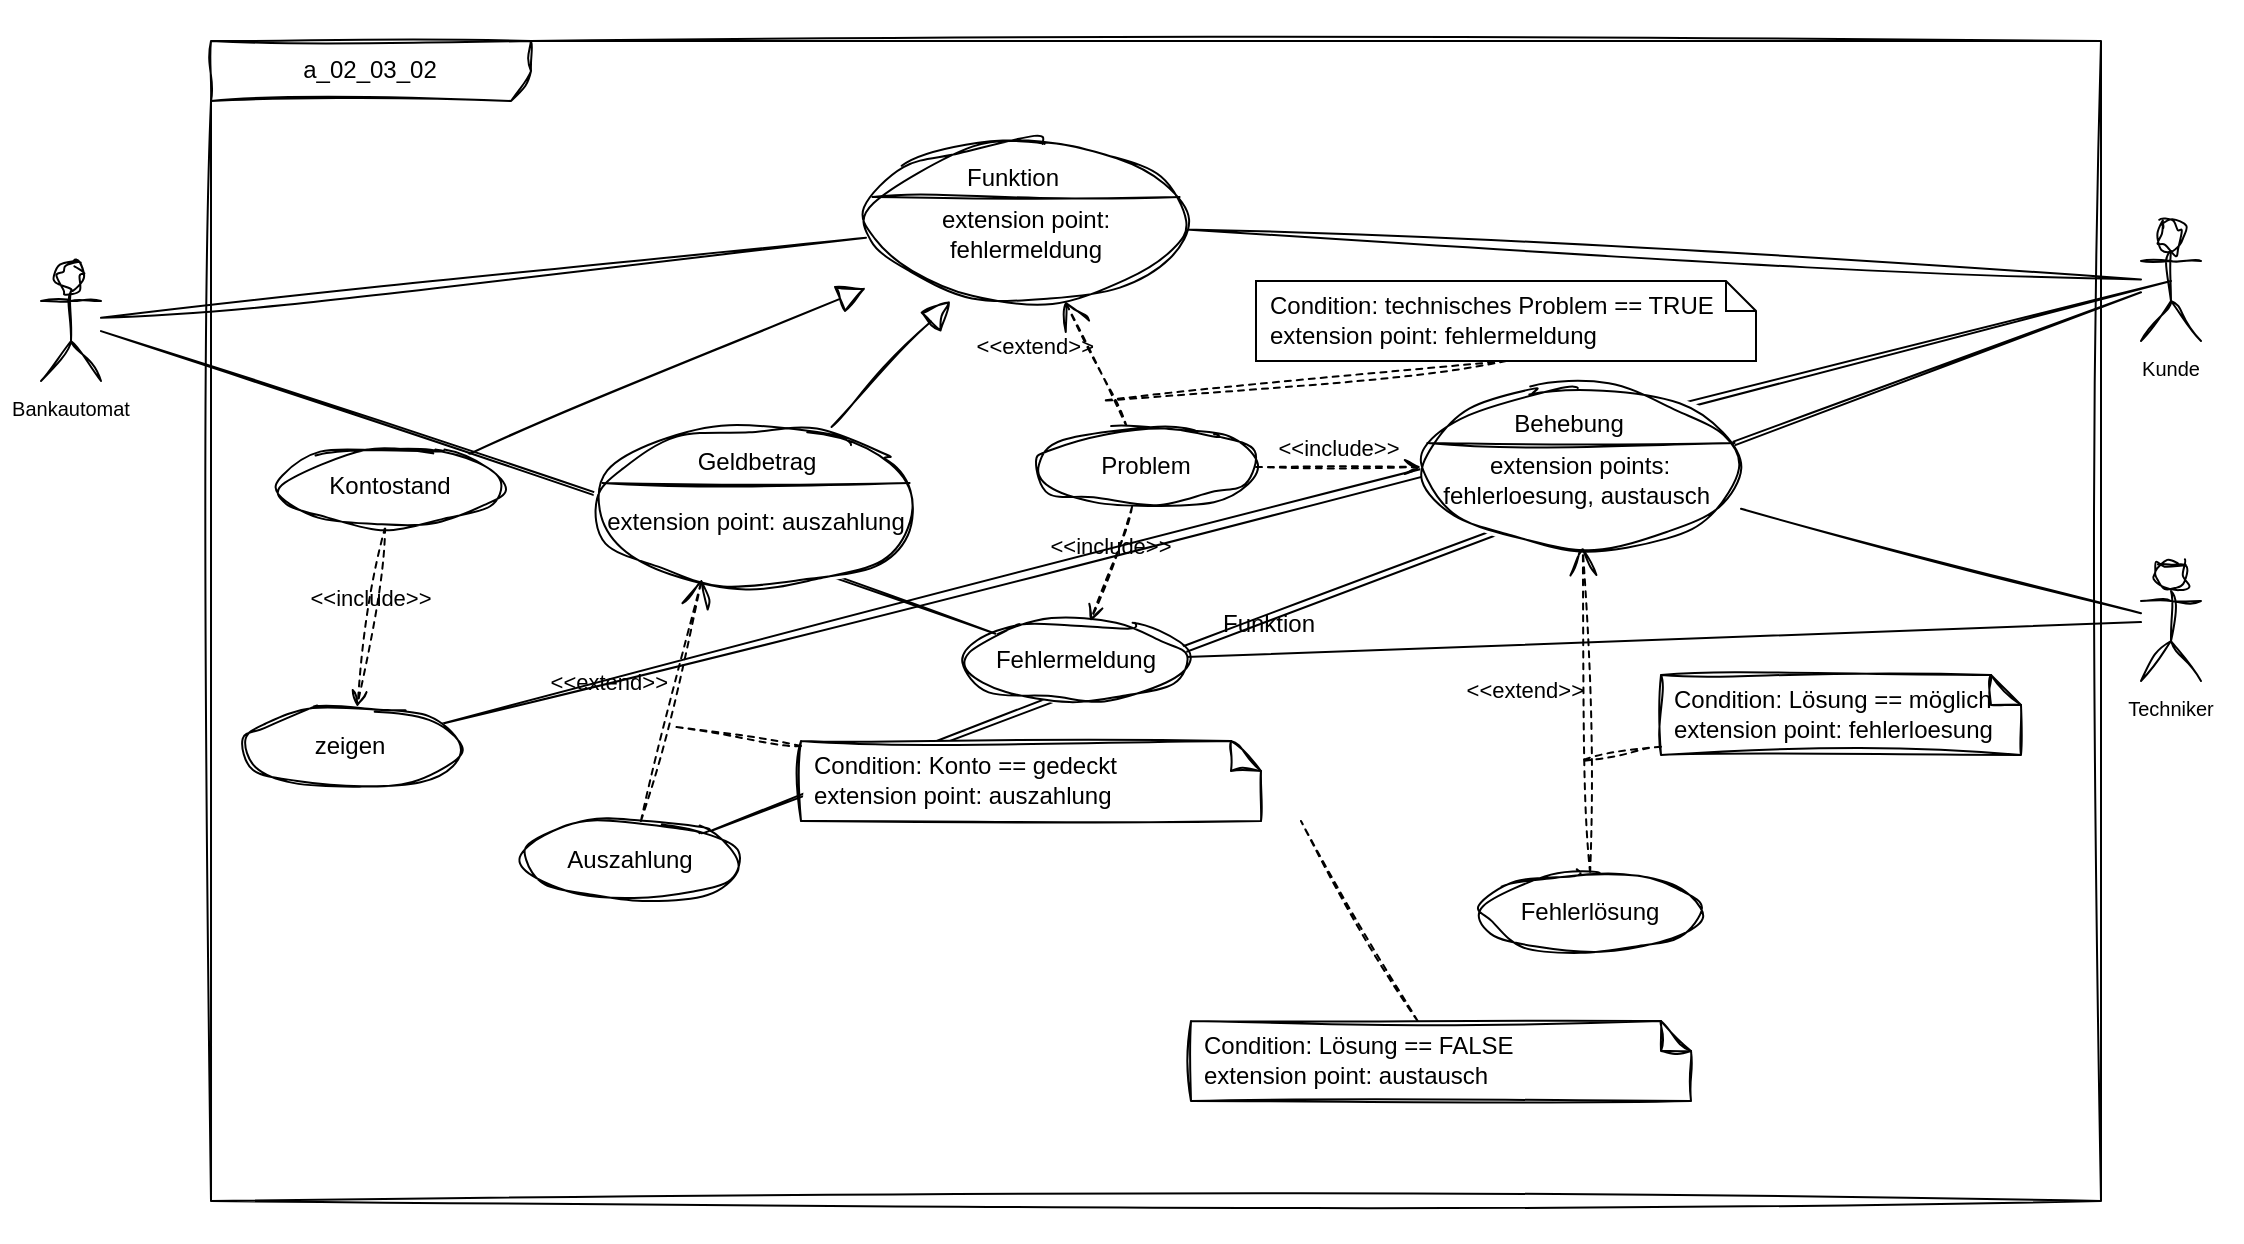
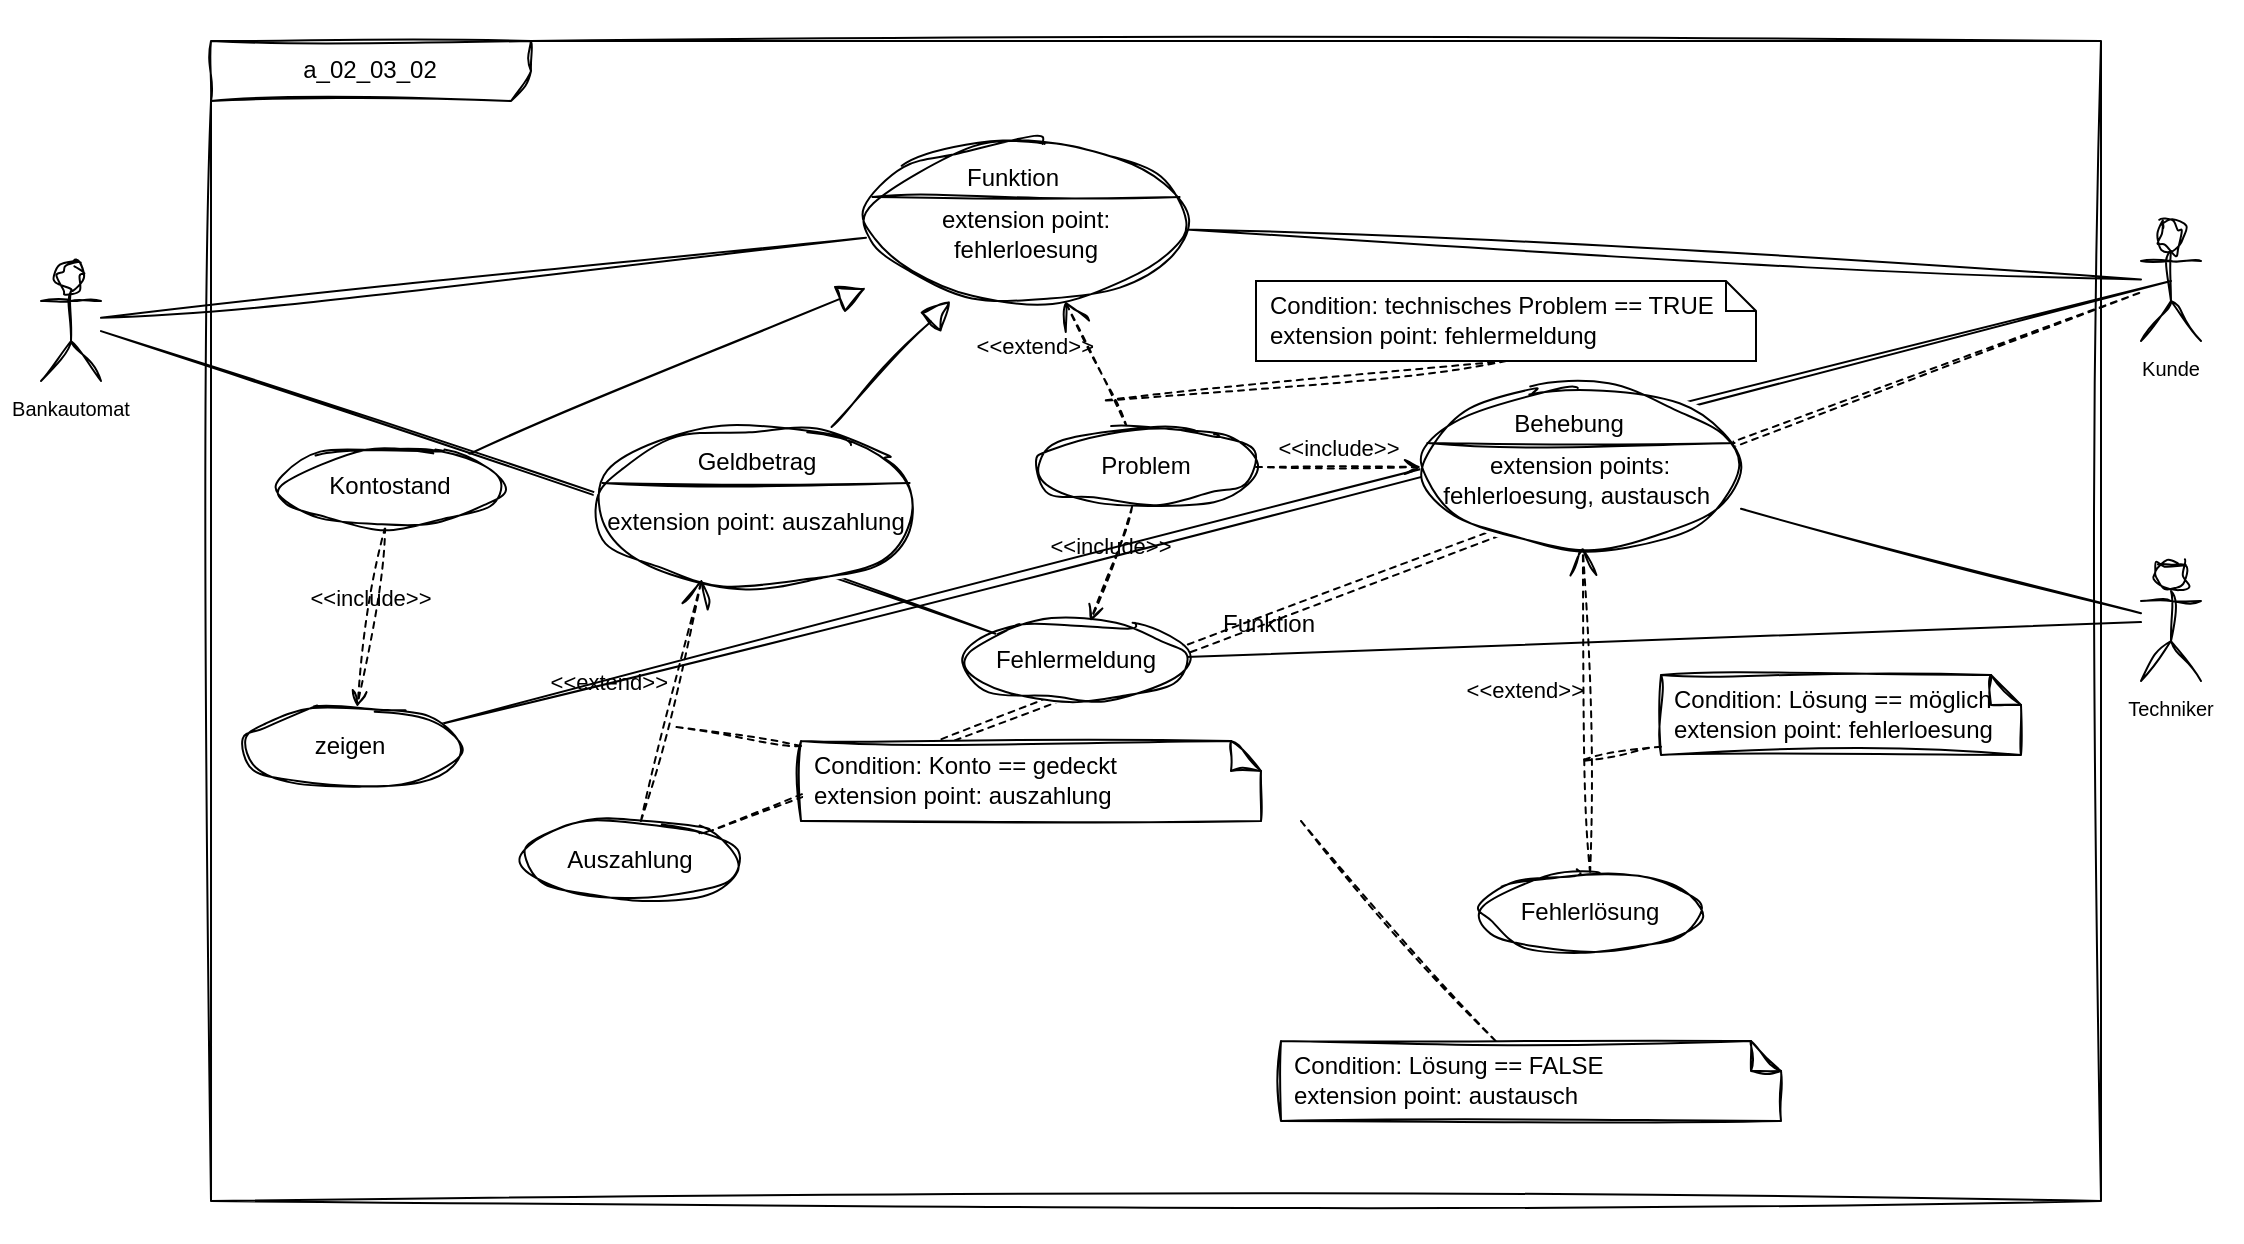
(1027, 221) -> (1027, 221)
(1938, 369) -> (1938, 369)
(1441, 1061) -> (1531, 1081)
